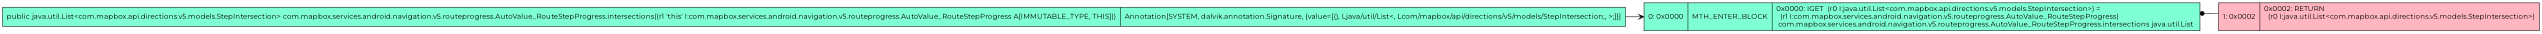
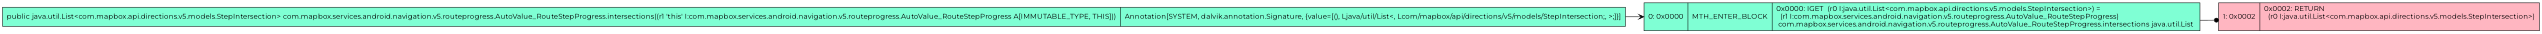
(2211, 13) -> (2207, 20)
